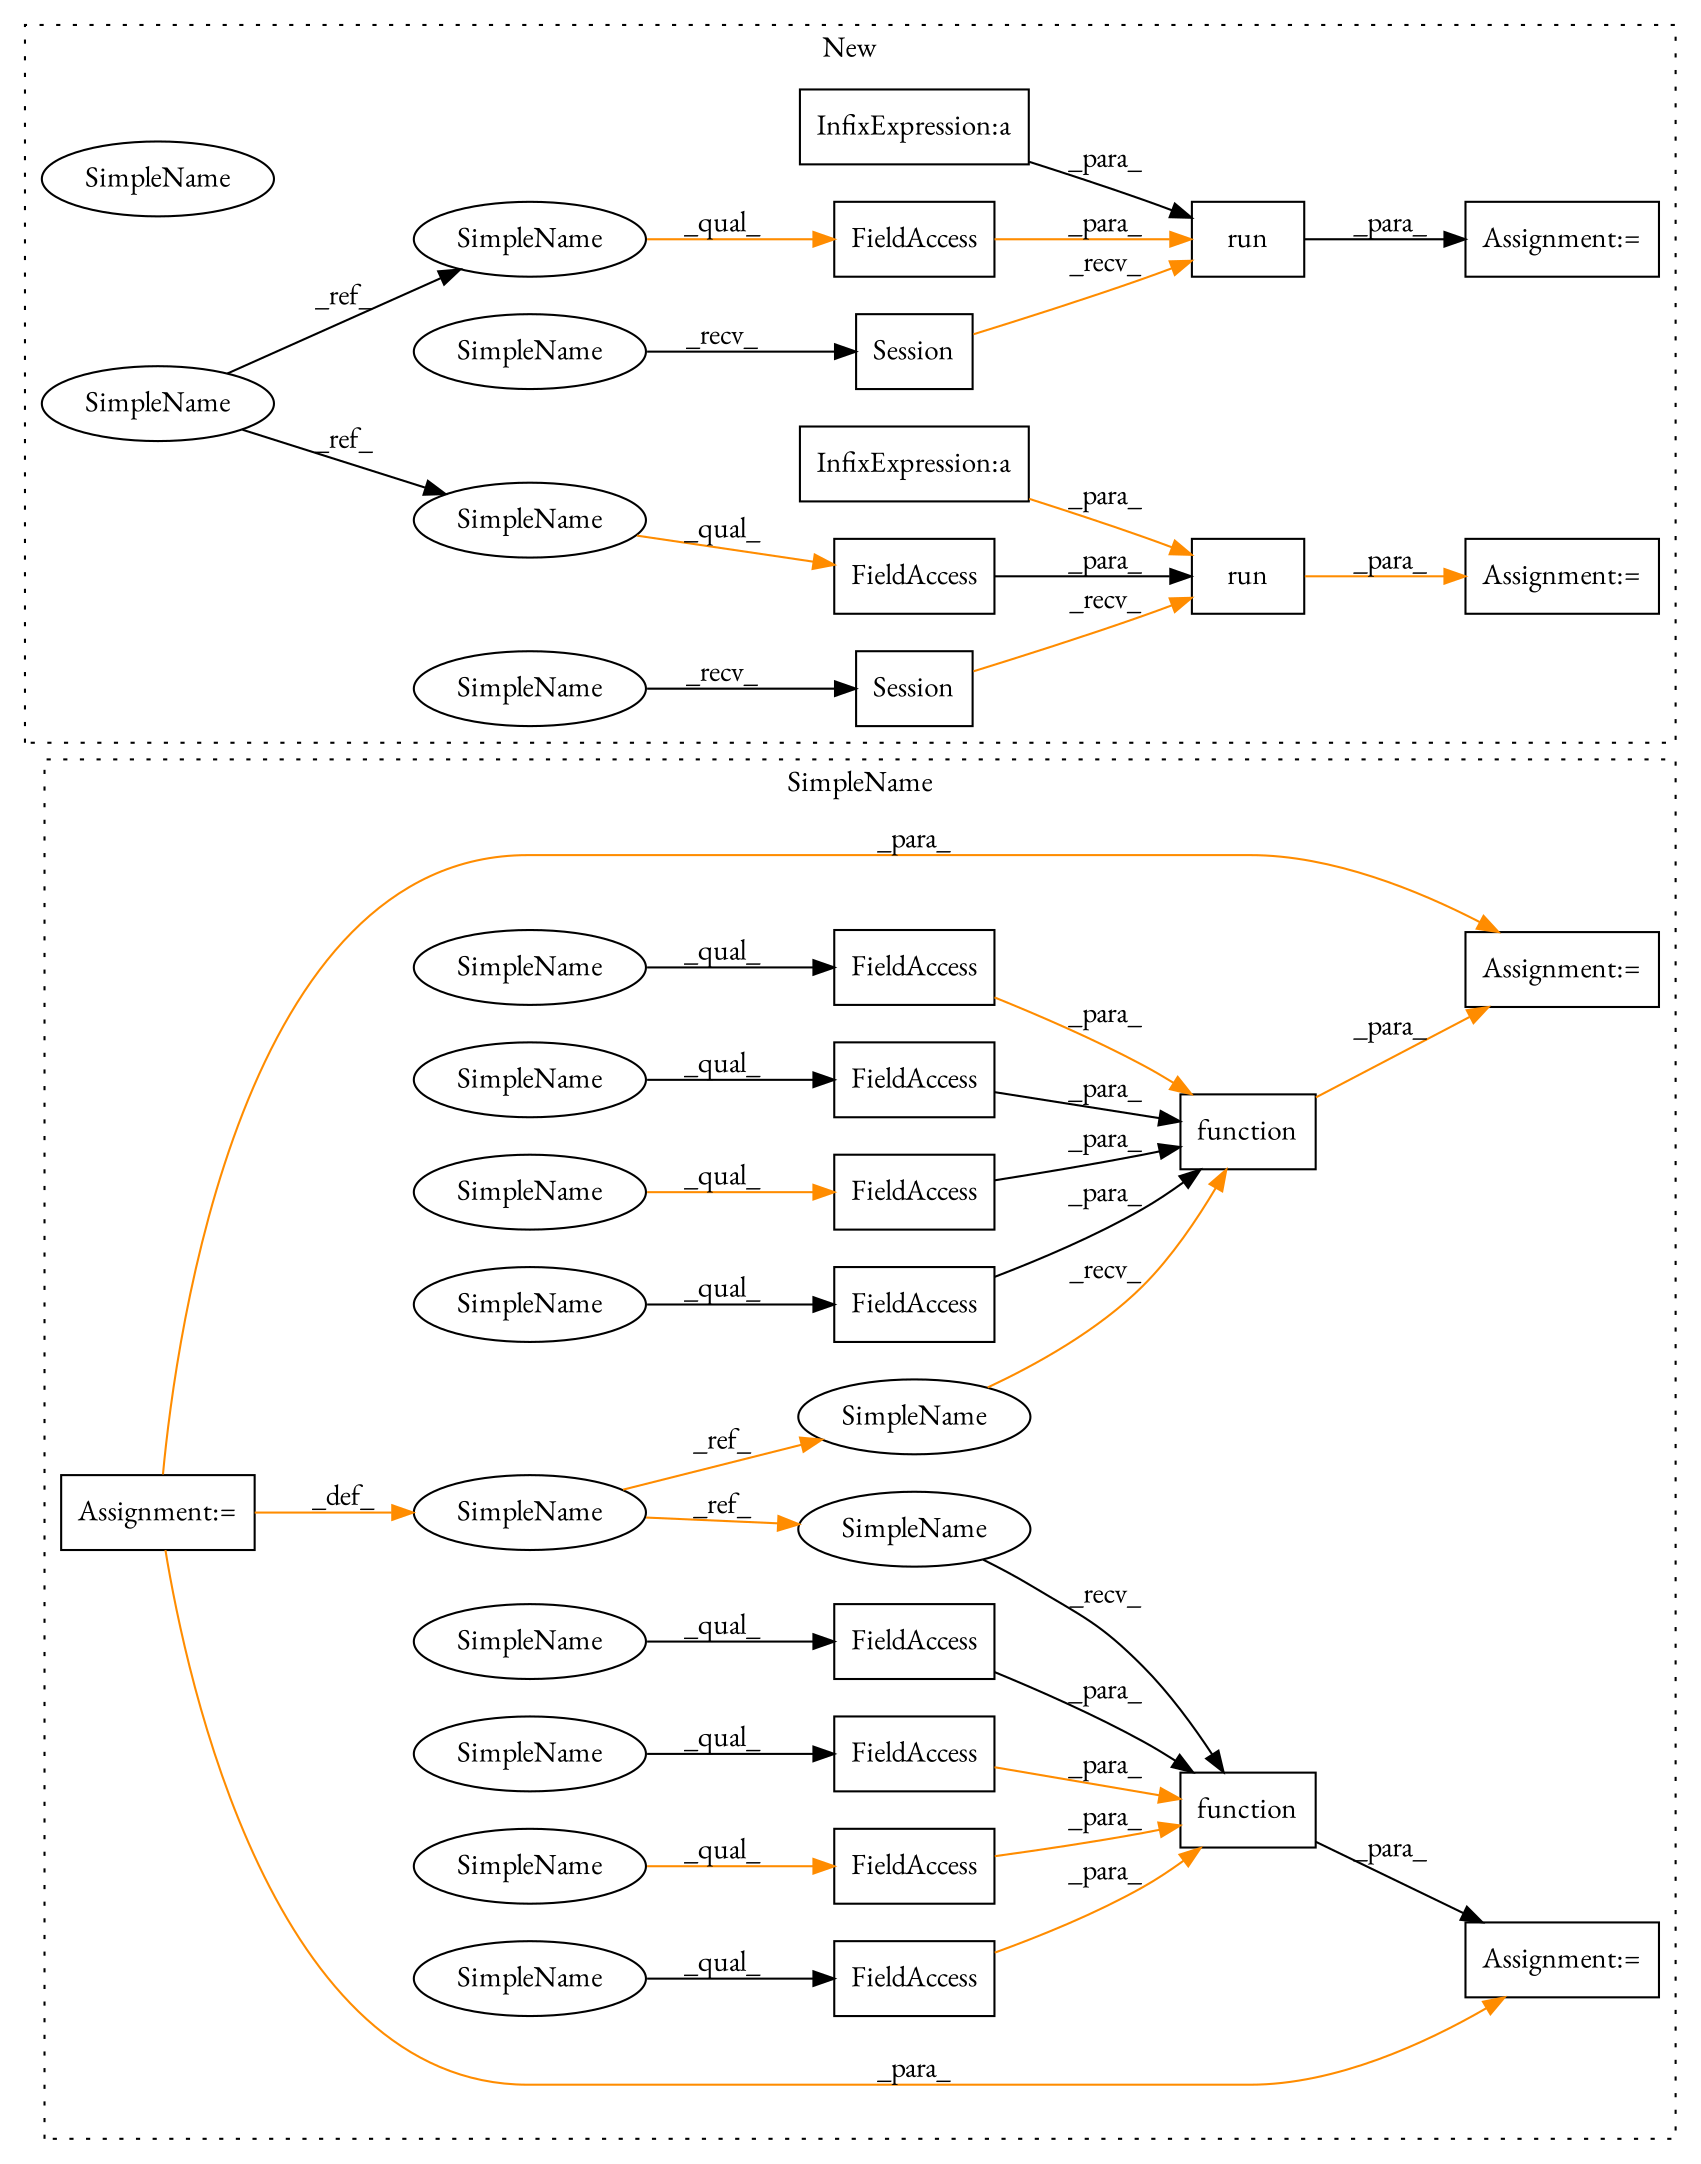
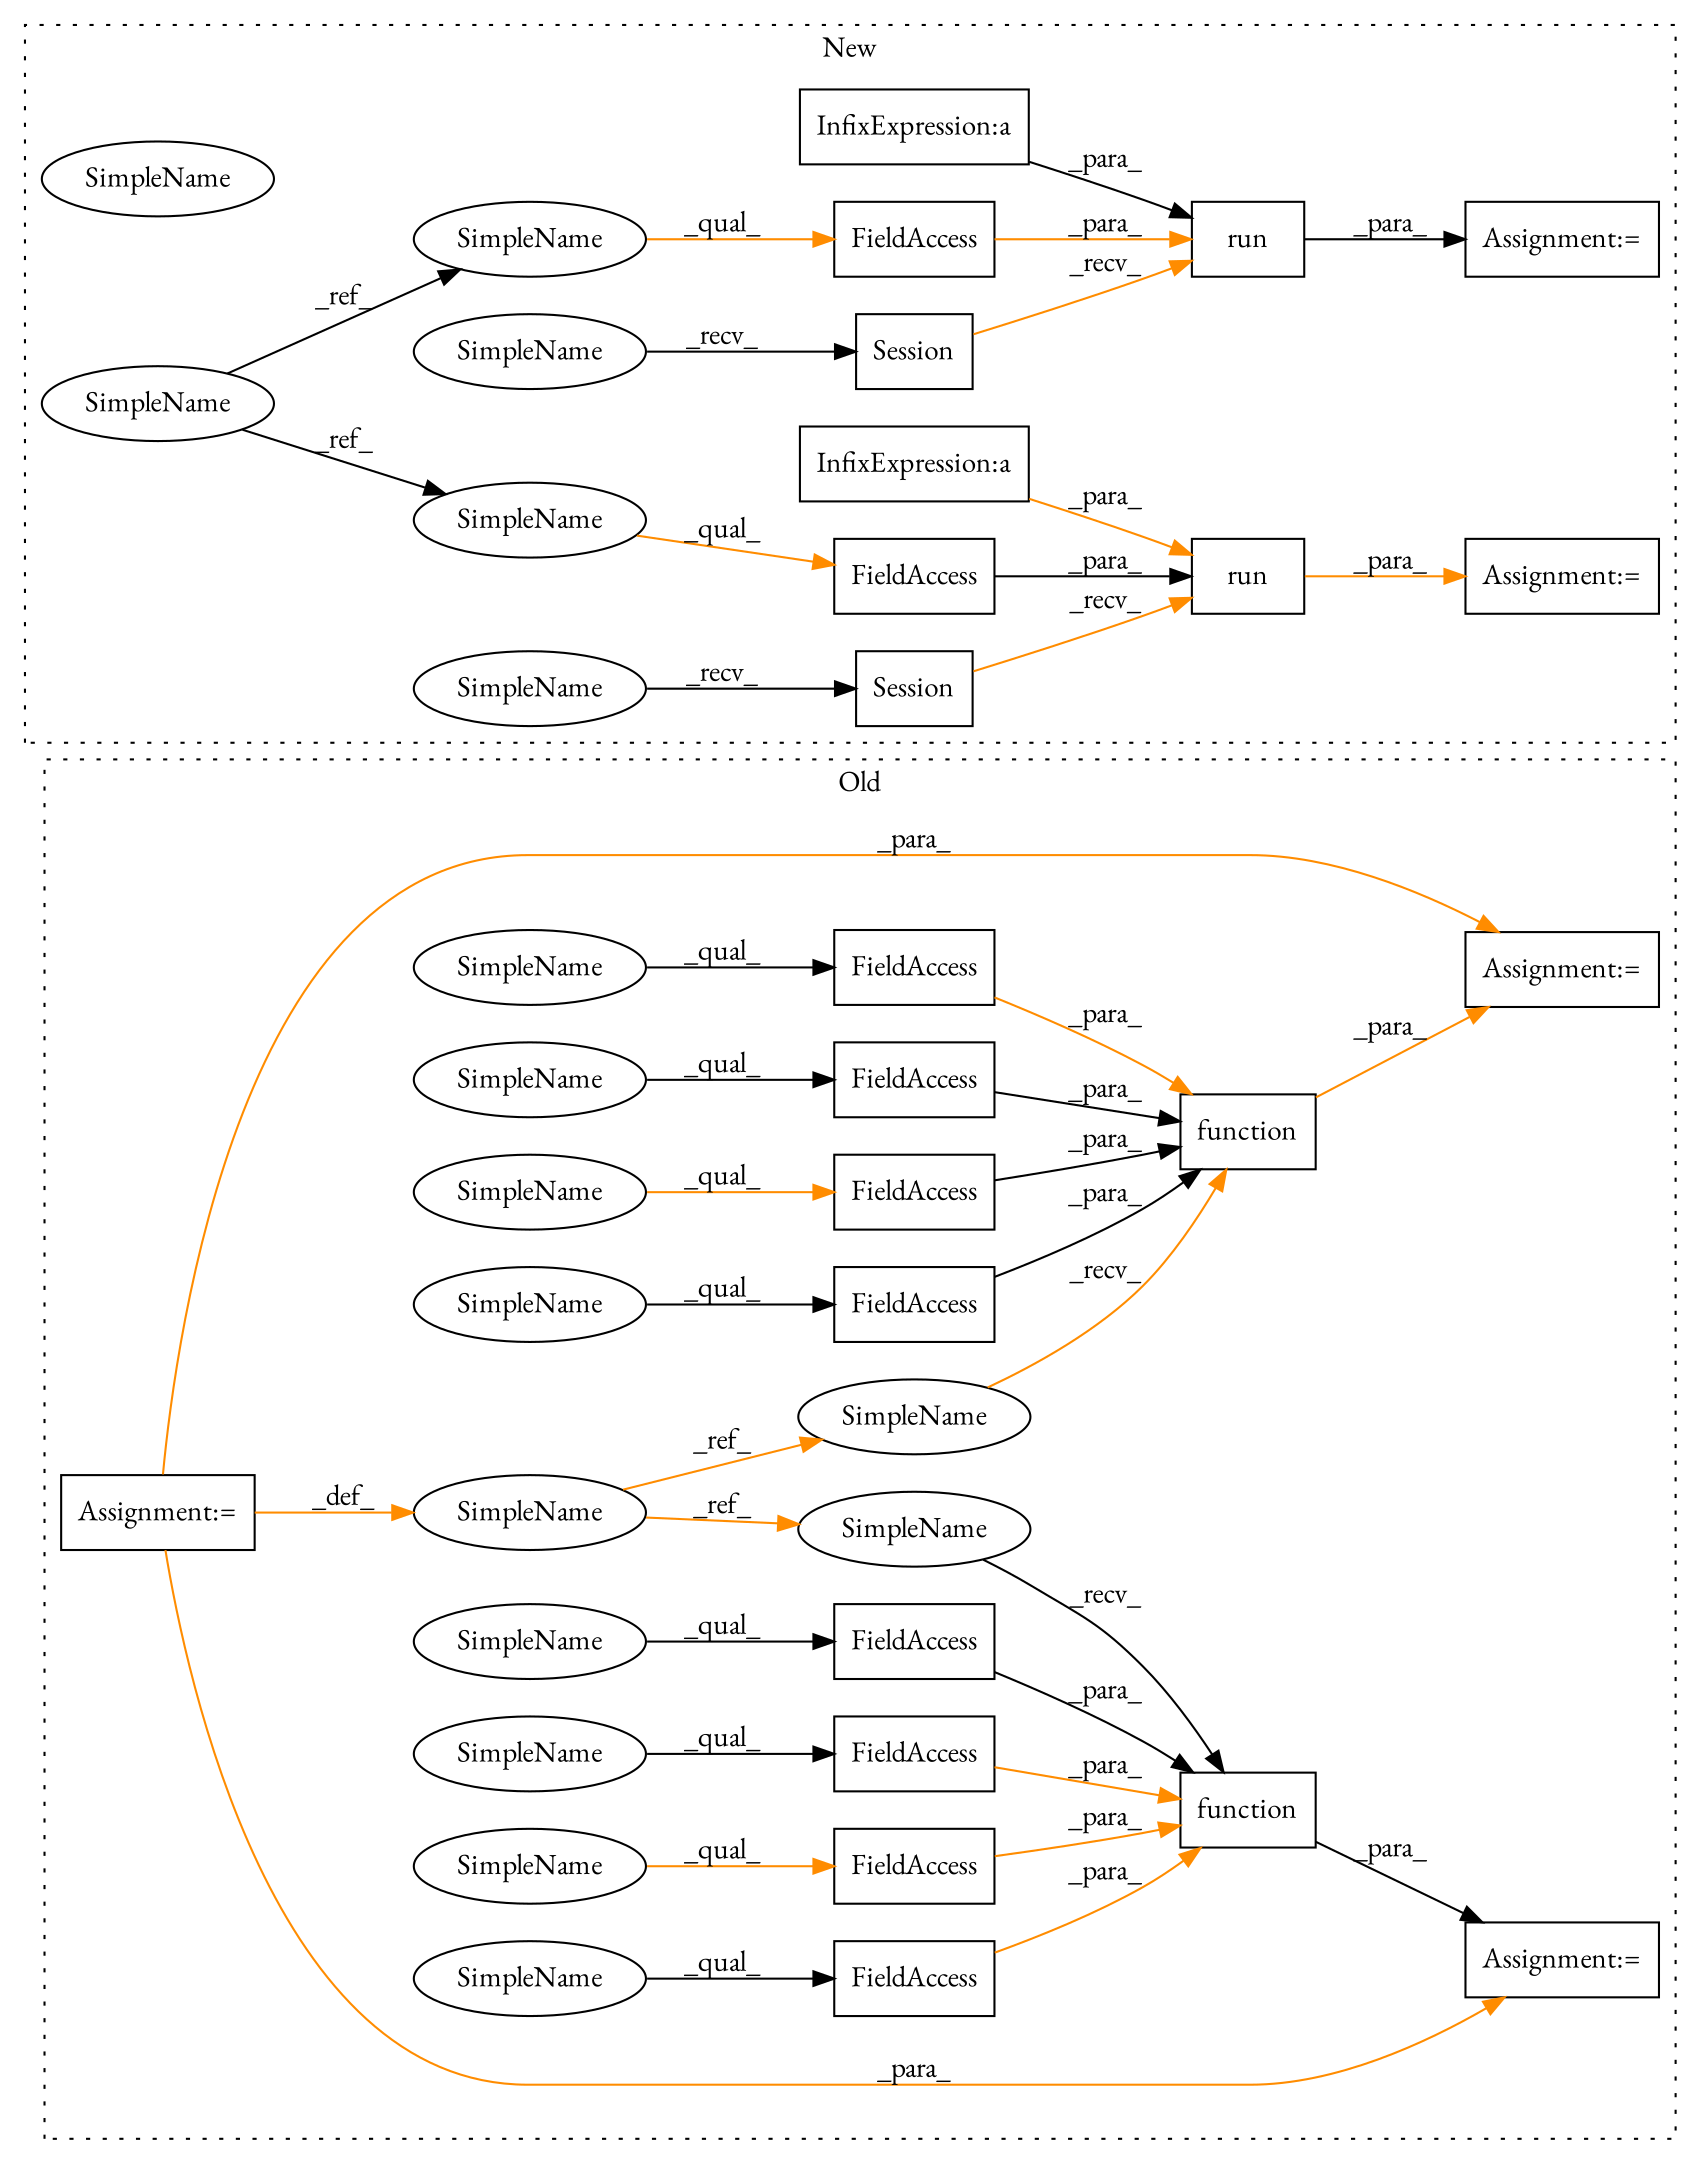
(860, 783) -> (860, 783)
